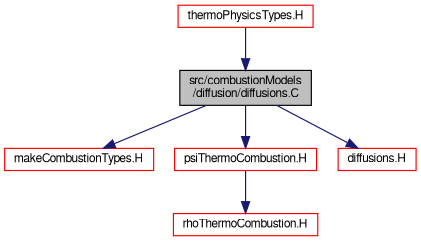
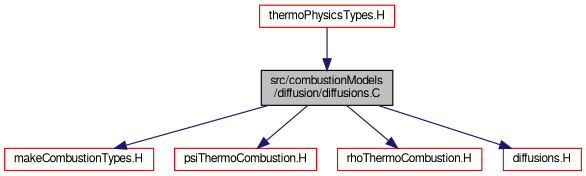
(246, 186) -> (368, 123)
